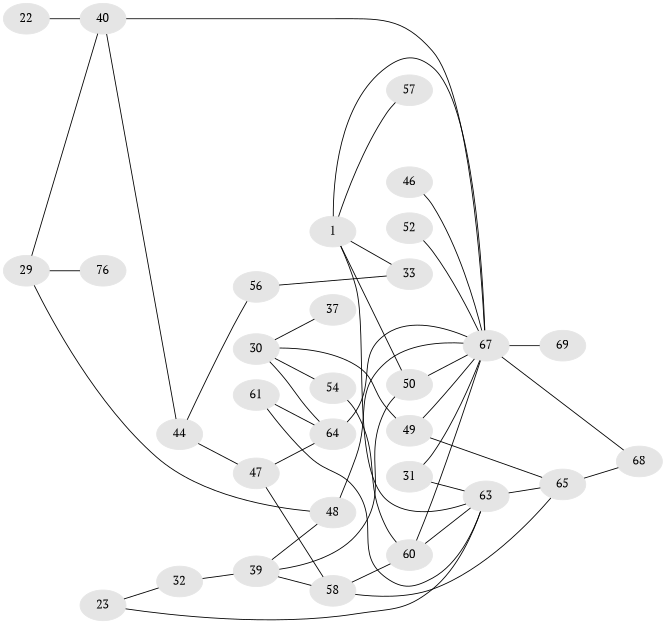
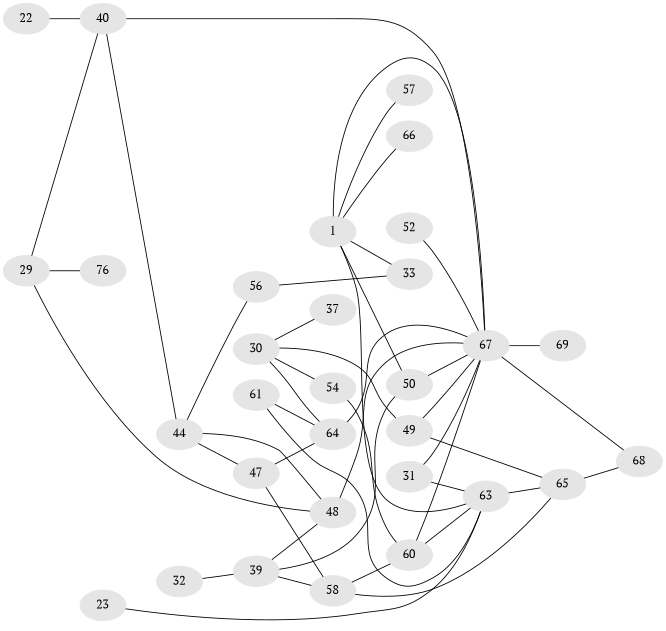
none -> (410, 136)
(410, 182) -> none
none -> (273, 447)
(141, 593) -> none
